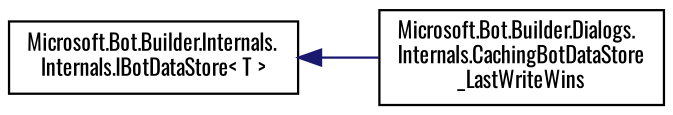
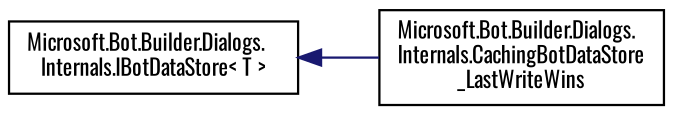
(154, 58) -> (154, 58)
